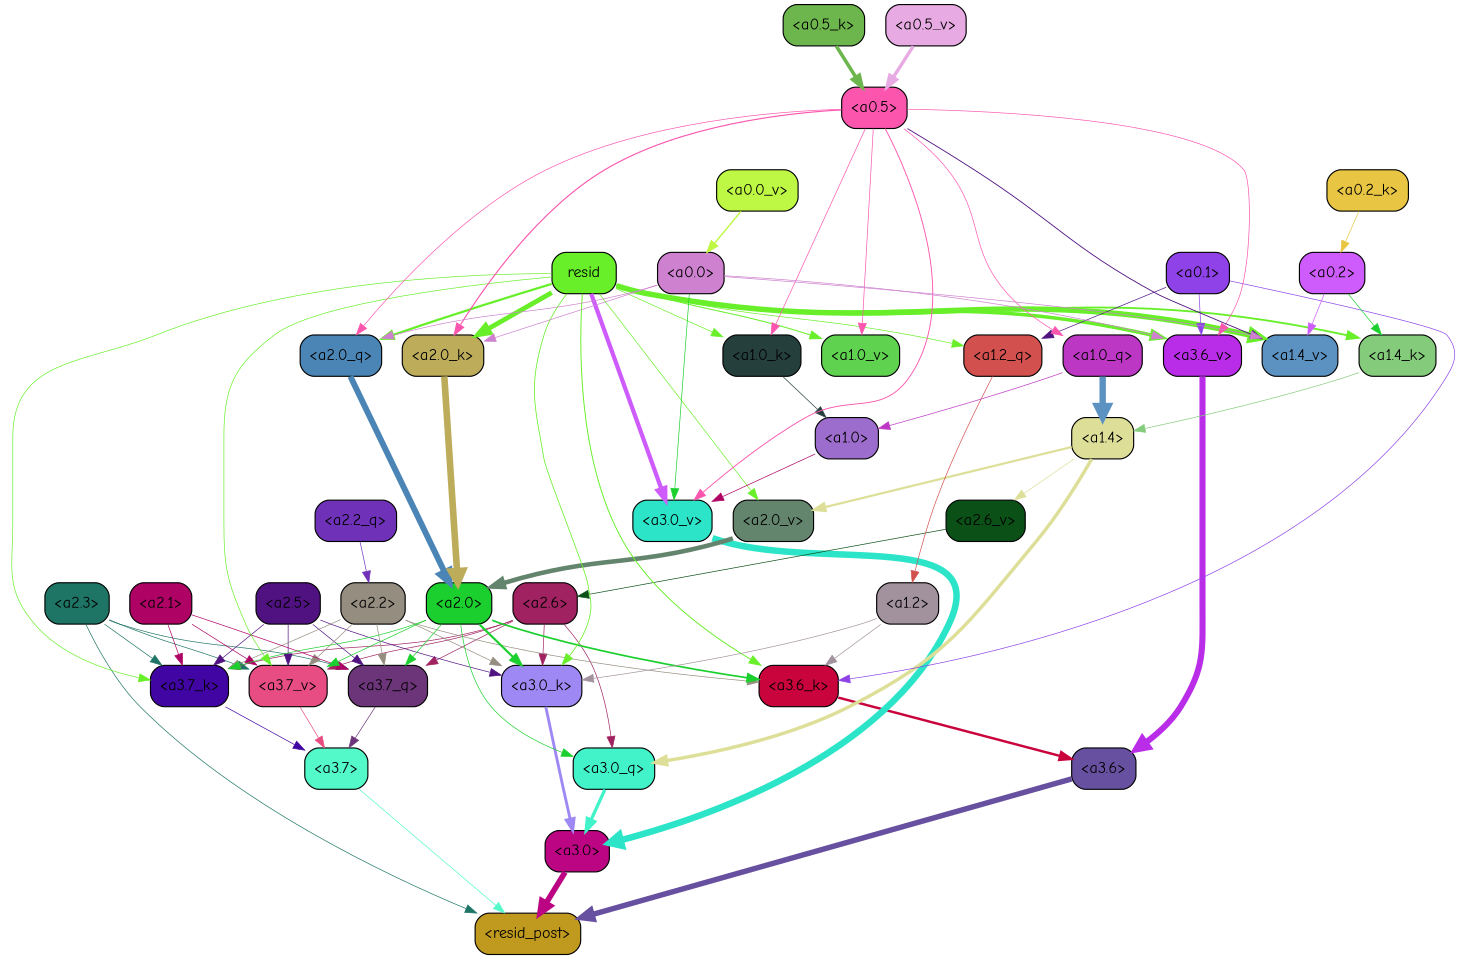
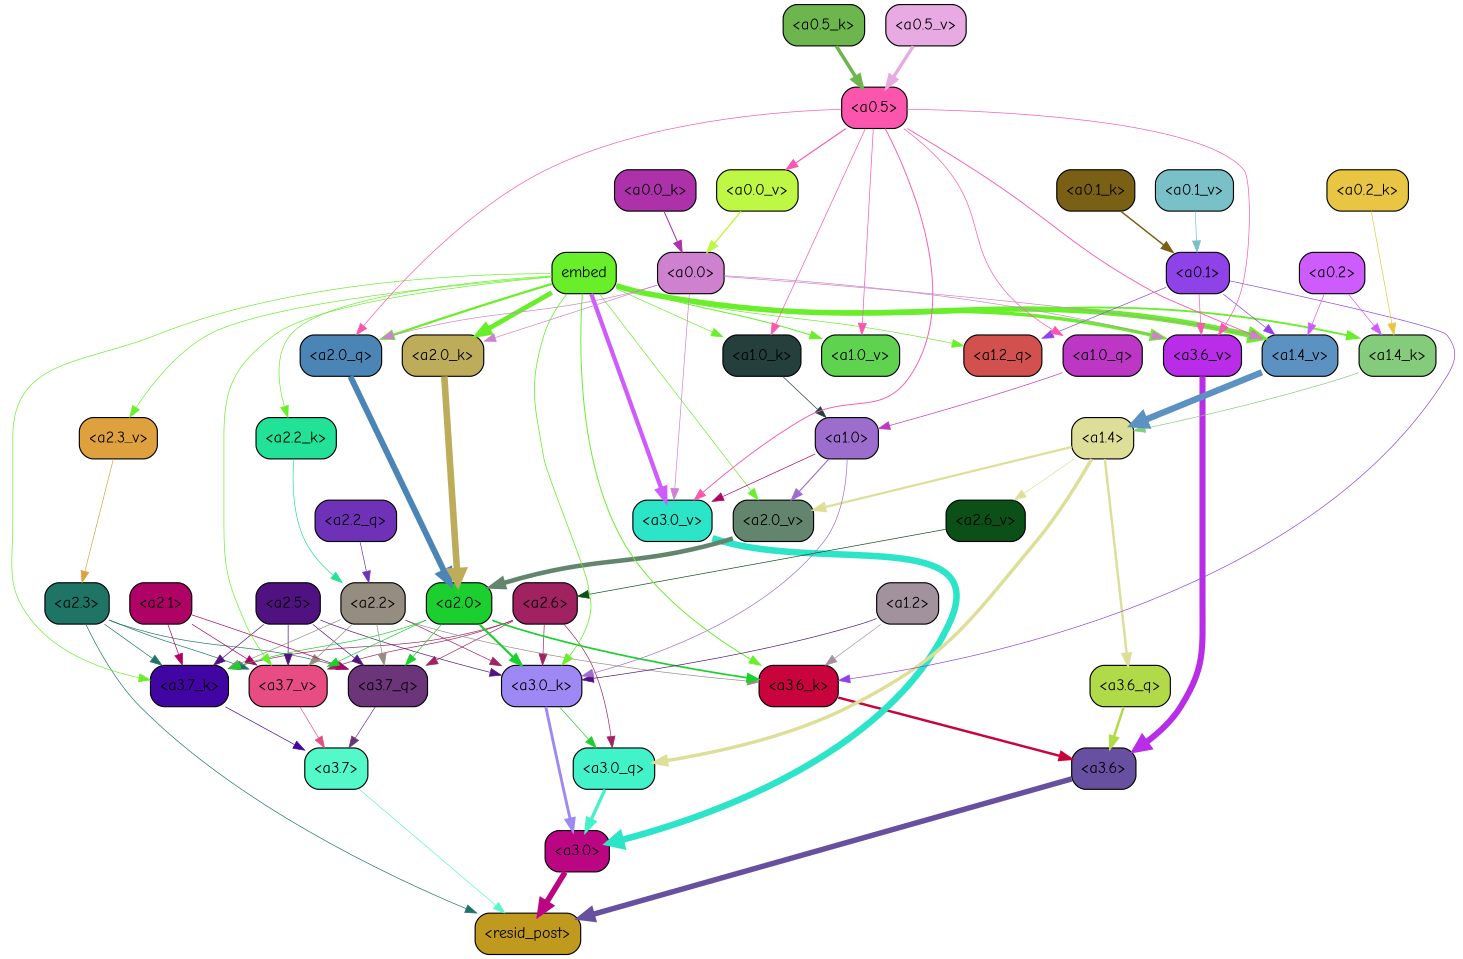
(619, 162) -> (821, 146)
none -> (655, 190)
none -> (1096, 190)
none -> (1194, 190)
(1352, 227) -> (1382, 267)
(1074, 241) -> (1074, 241)
(584, 273) -> (584, 273)
(1132, 301) -> (1132, 301)
(1200, 305) -> (1200, 305)
none -> (1243, 310)
(1361, 310) -> (1361, 310)
(682, 386) -> (682, 386)
(1103, 391) -> (1212, 393)
none -> (118, 438)
none -> (296, 438)
(950, 467) -> none
none -> (814, 475)
none -> (756, 602)
(448, 640) -> (448, 640)
(729, 656) -> (729, 656)
none -> (1130, 686)
(490, 705) -> (574, 723)
